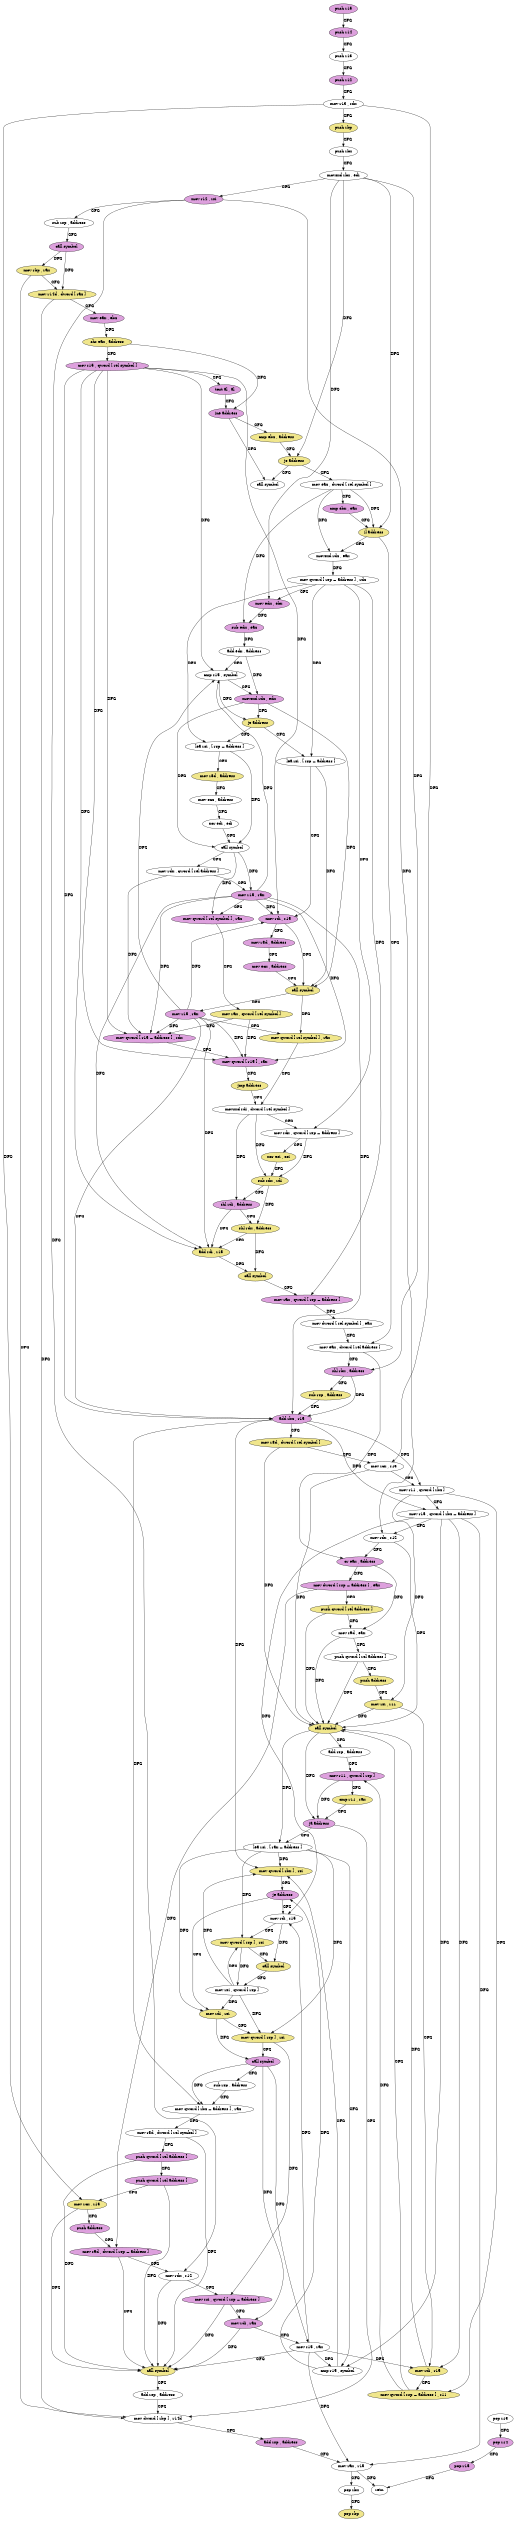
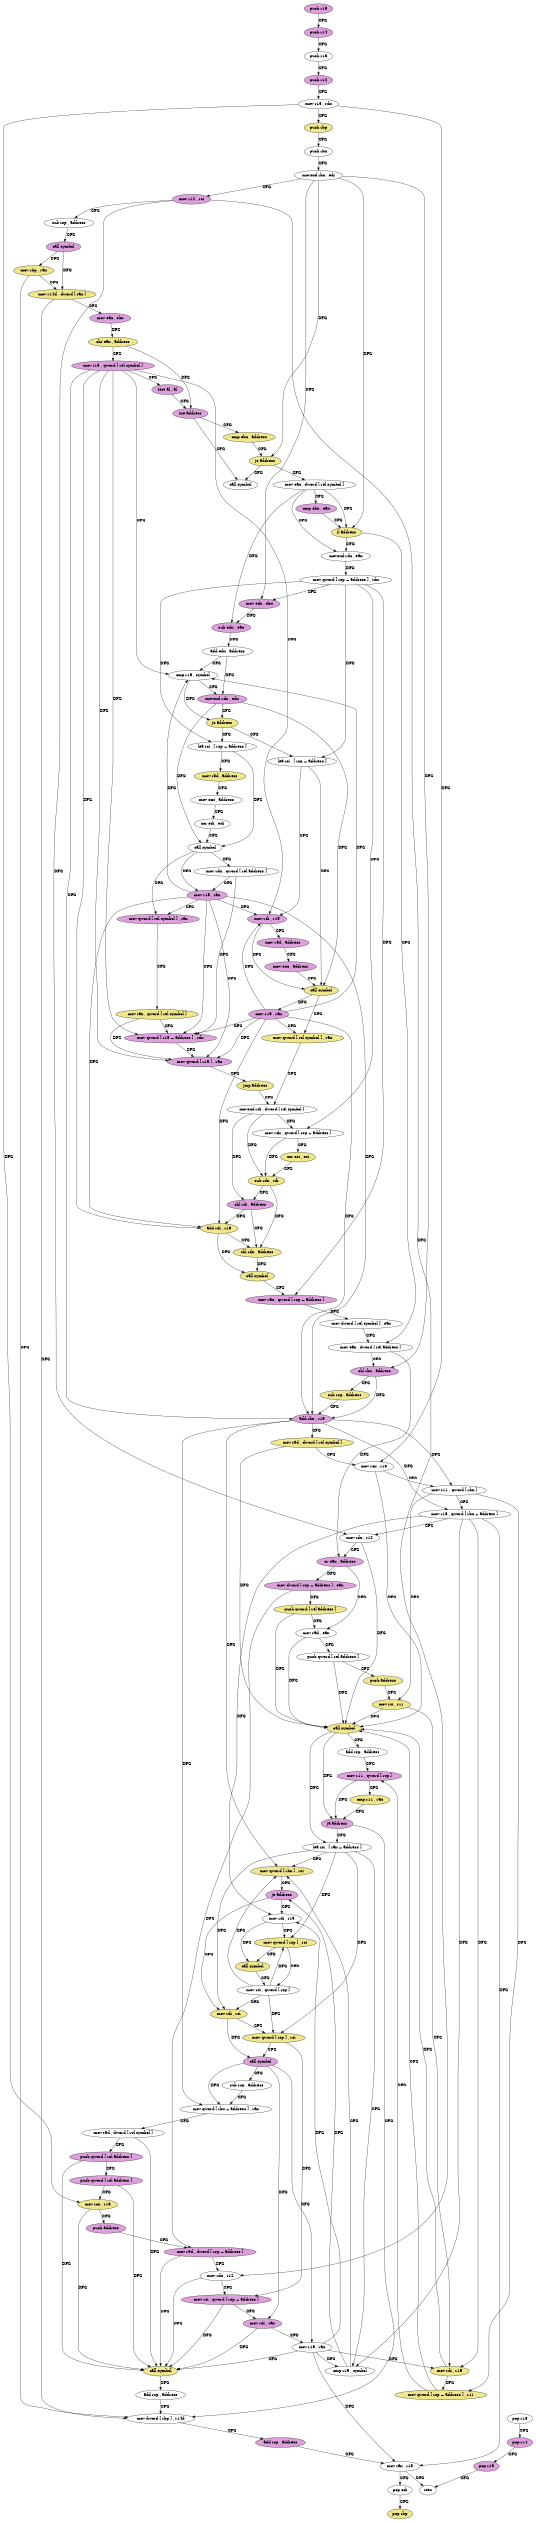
(234, 1240) -> (237, 1240)
(351, 2490) -> (400, 2490)
